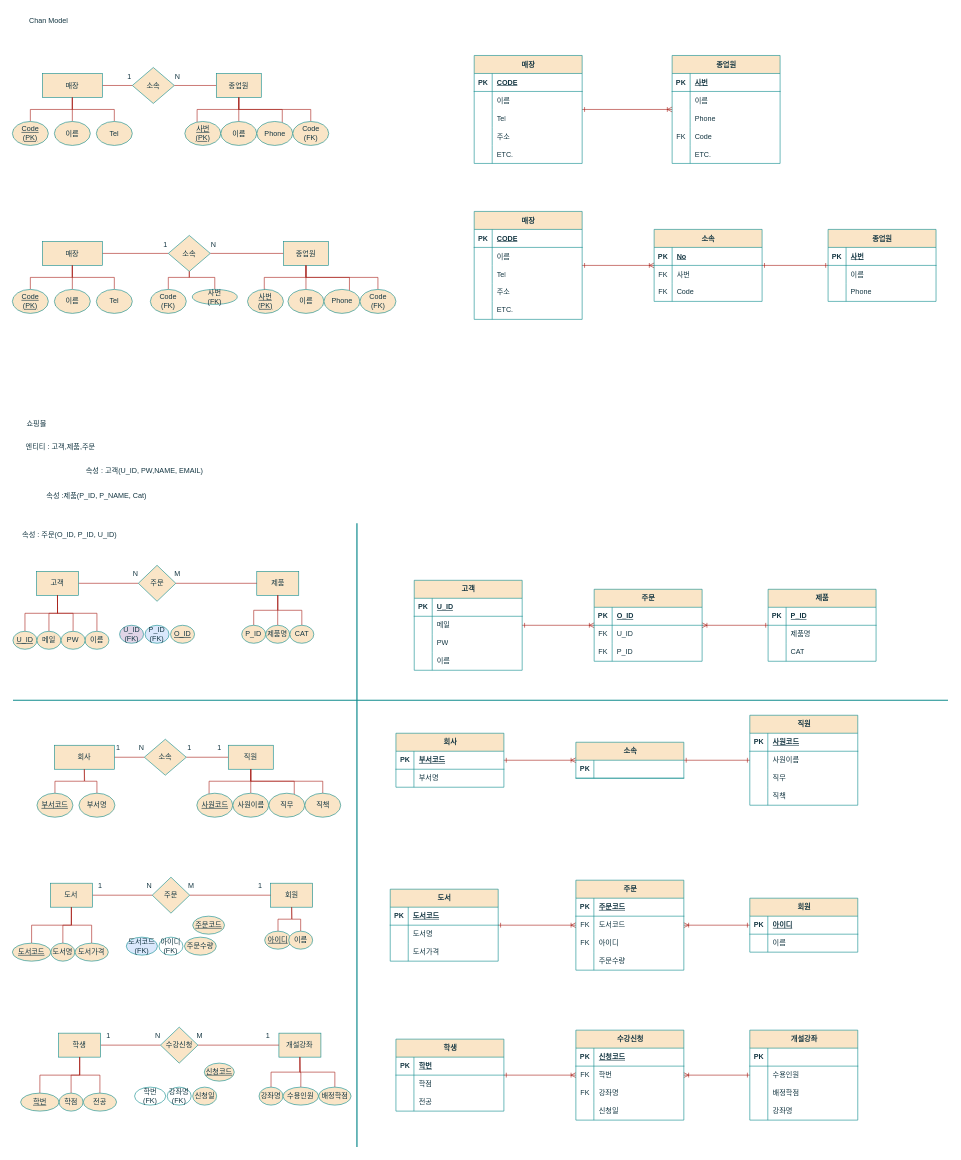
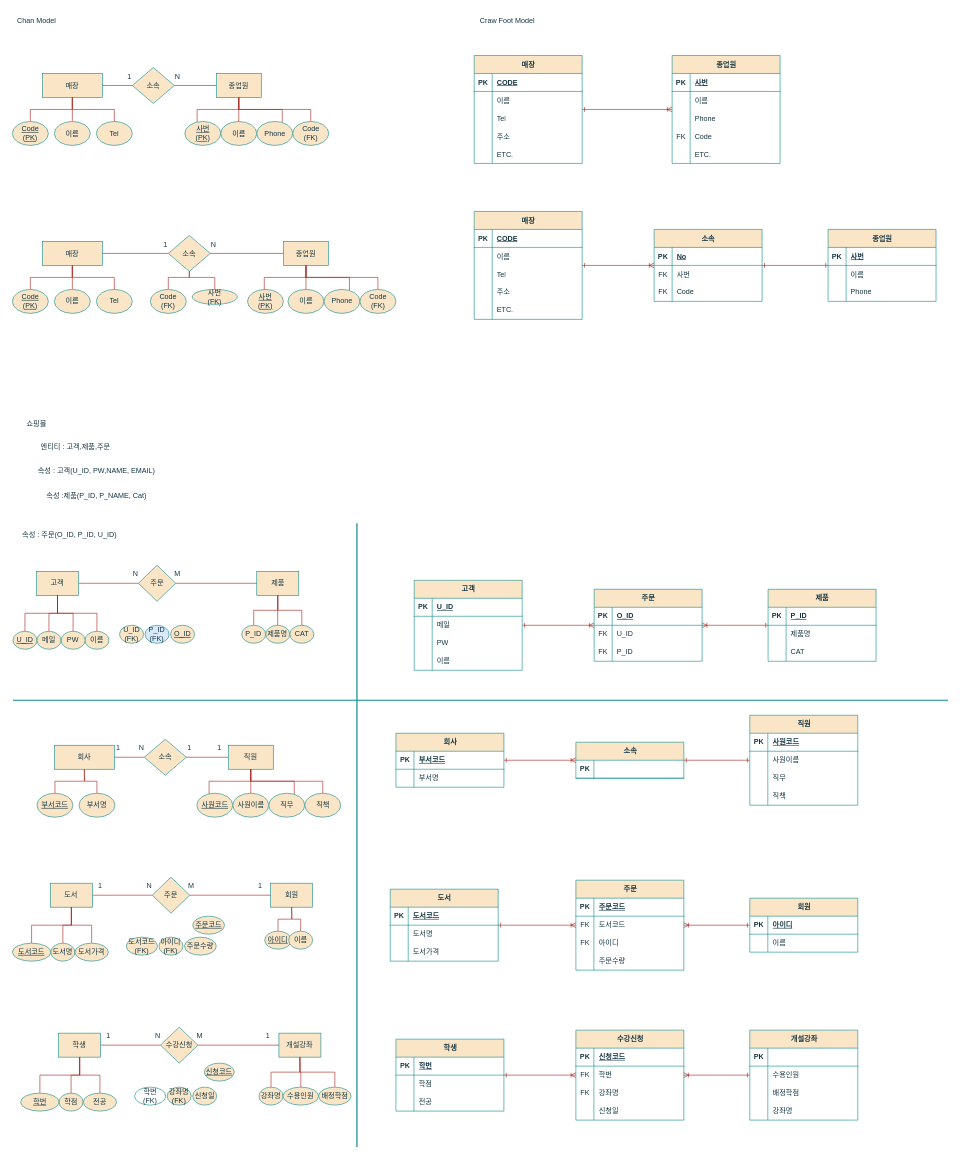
(48, 21) -> (36, 21)
none -> (507, 21)
(60, 447) -> (75, 447)
(144, 471) -> (96, 471)
(132, 635) -> (132, 635)
(142, 947) -> (142, 947)
(171, 947) -> (171, 947)
(179, 1097) -> (179, 1097)
